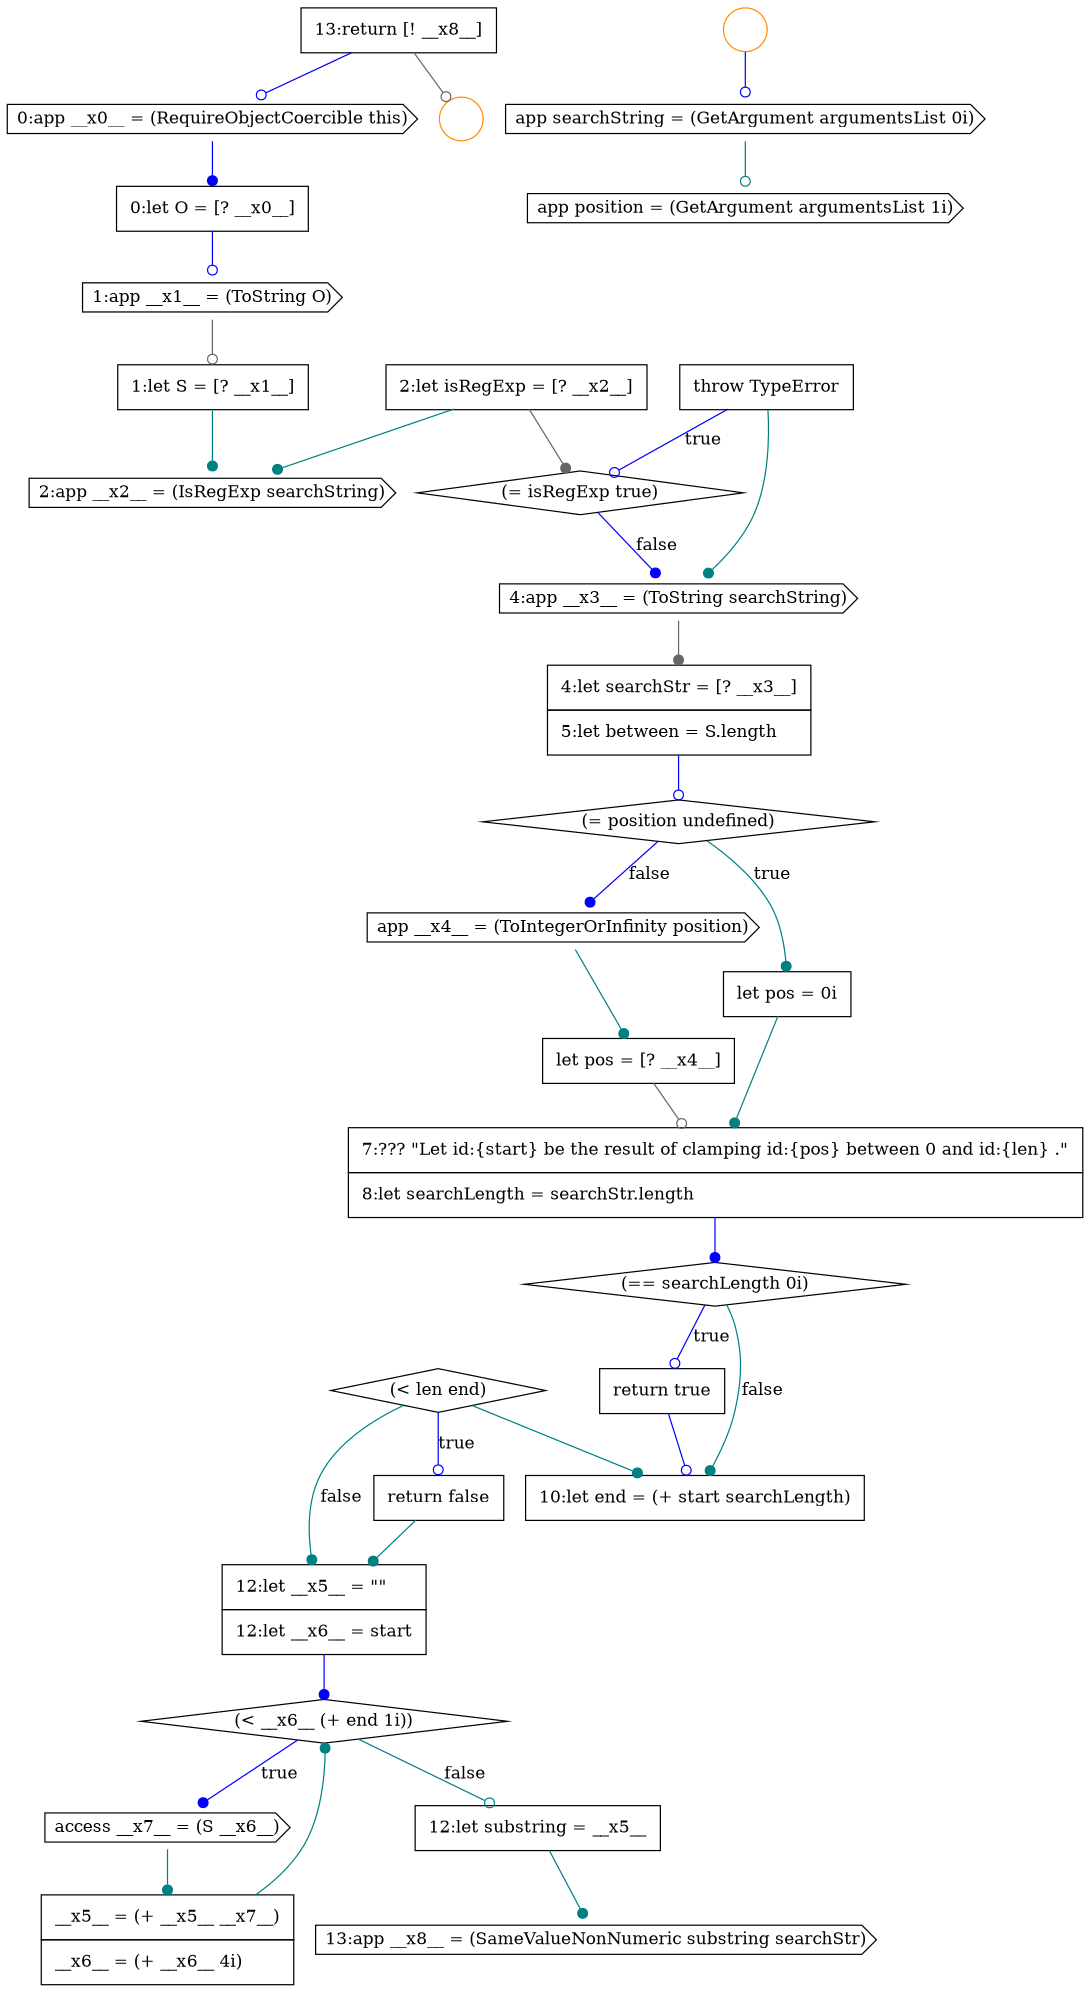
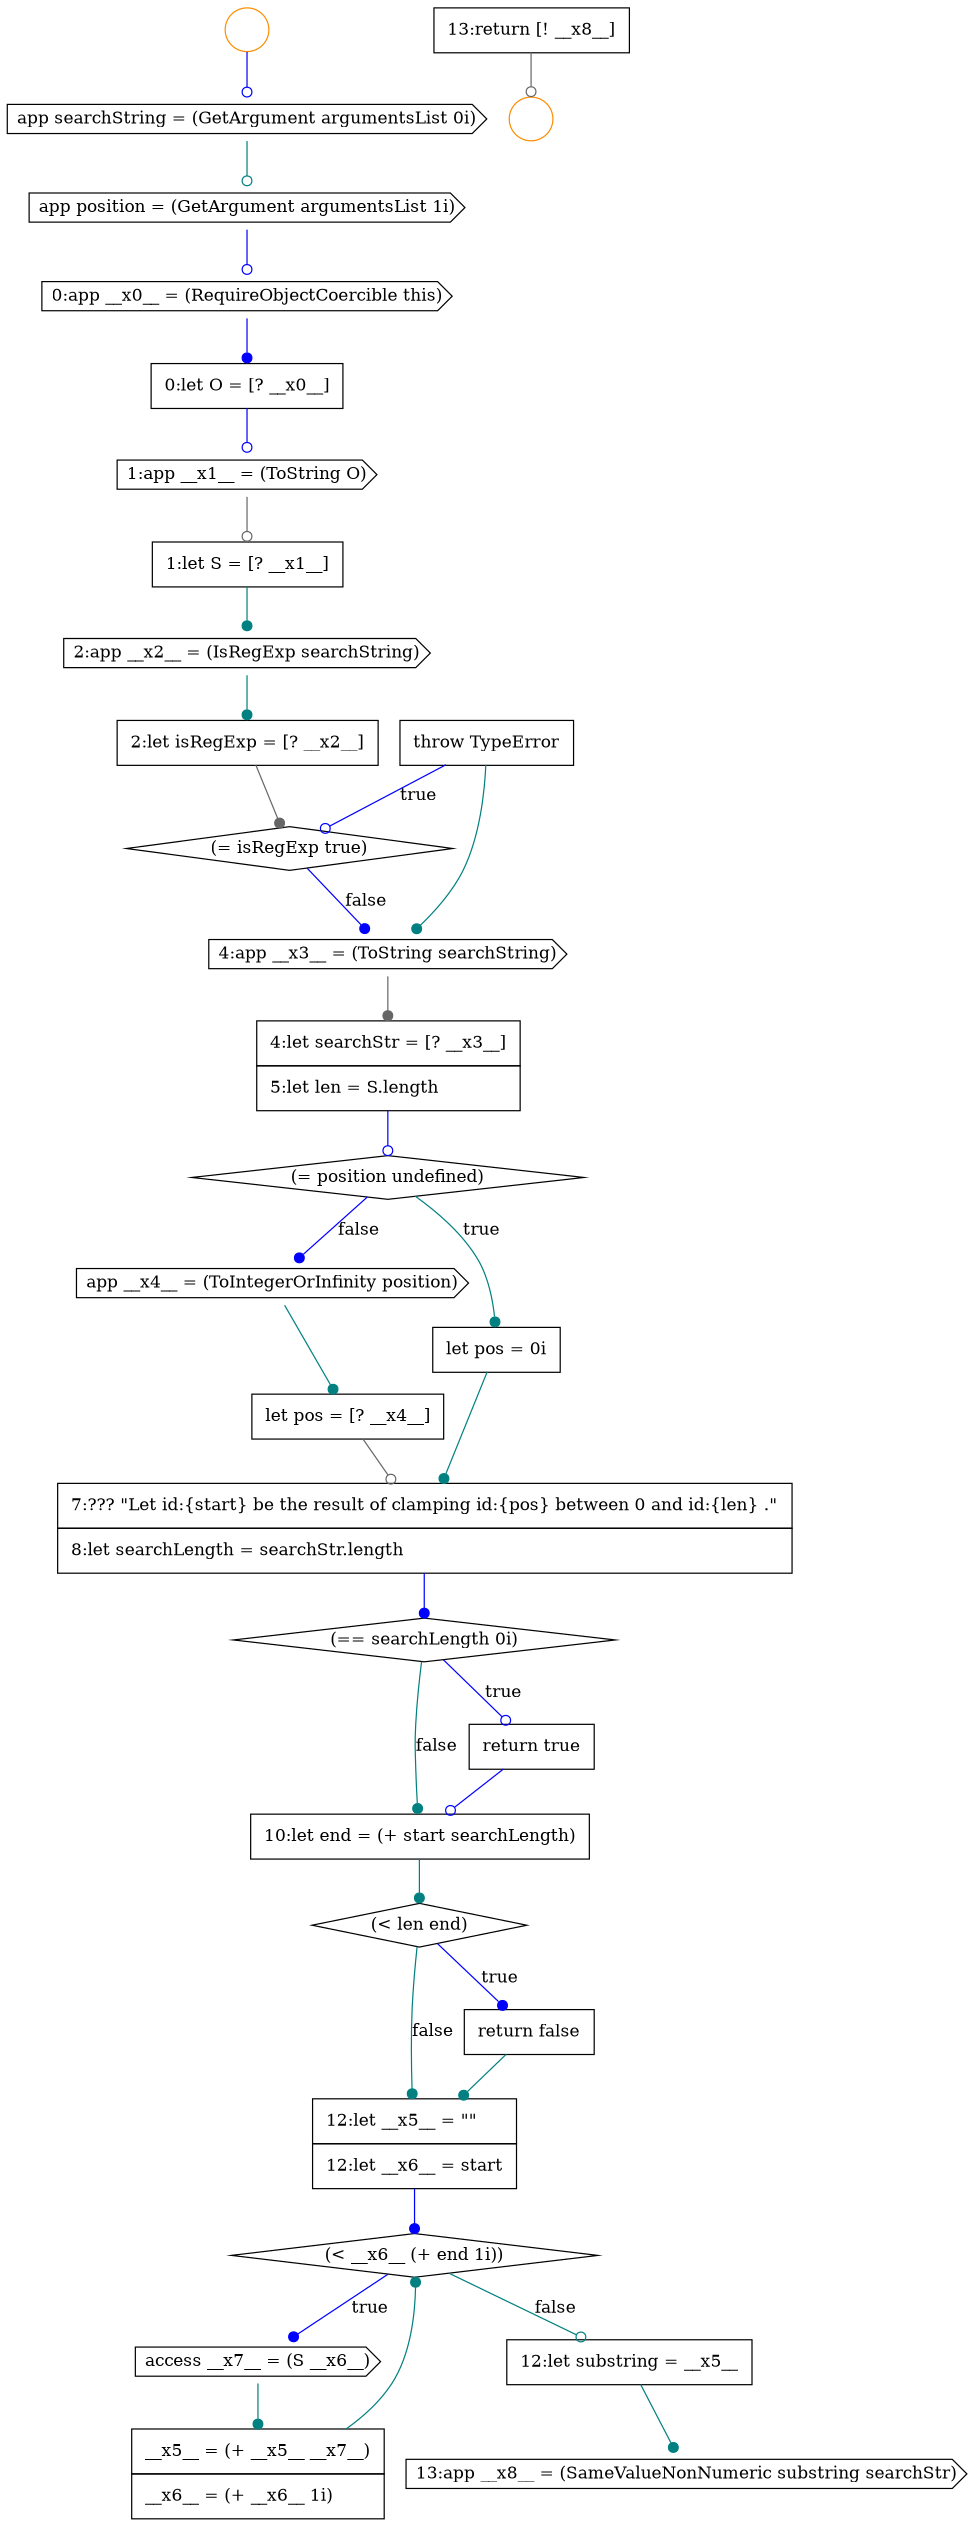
(309, 73) -> (247, 247)
(368, 438) -> (247, 692)
(669, 732) -> (354, 1088)
(553, 1438) -> (419, 1876)
(438, 1439) -> (468, 1973)
(149, 1962) -> (239, 2496)
